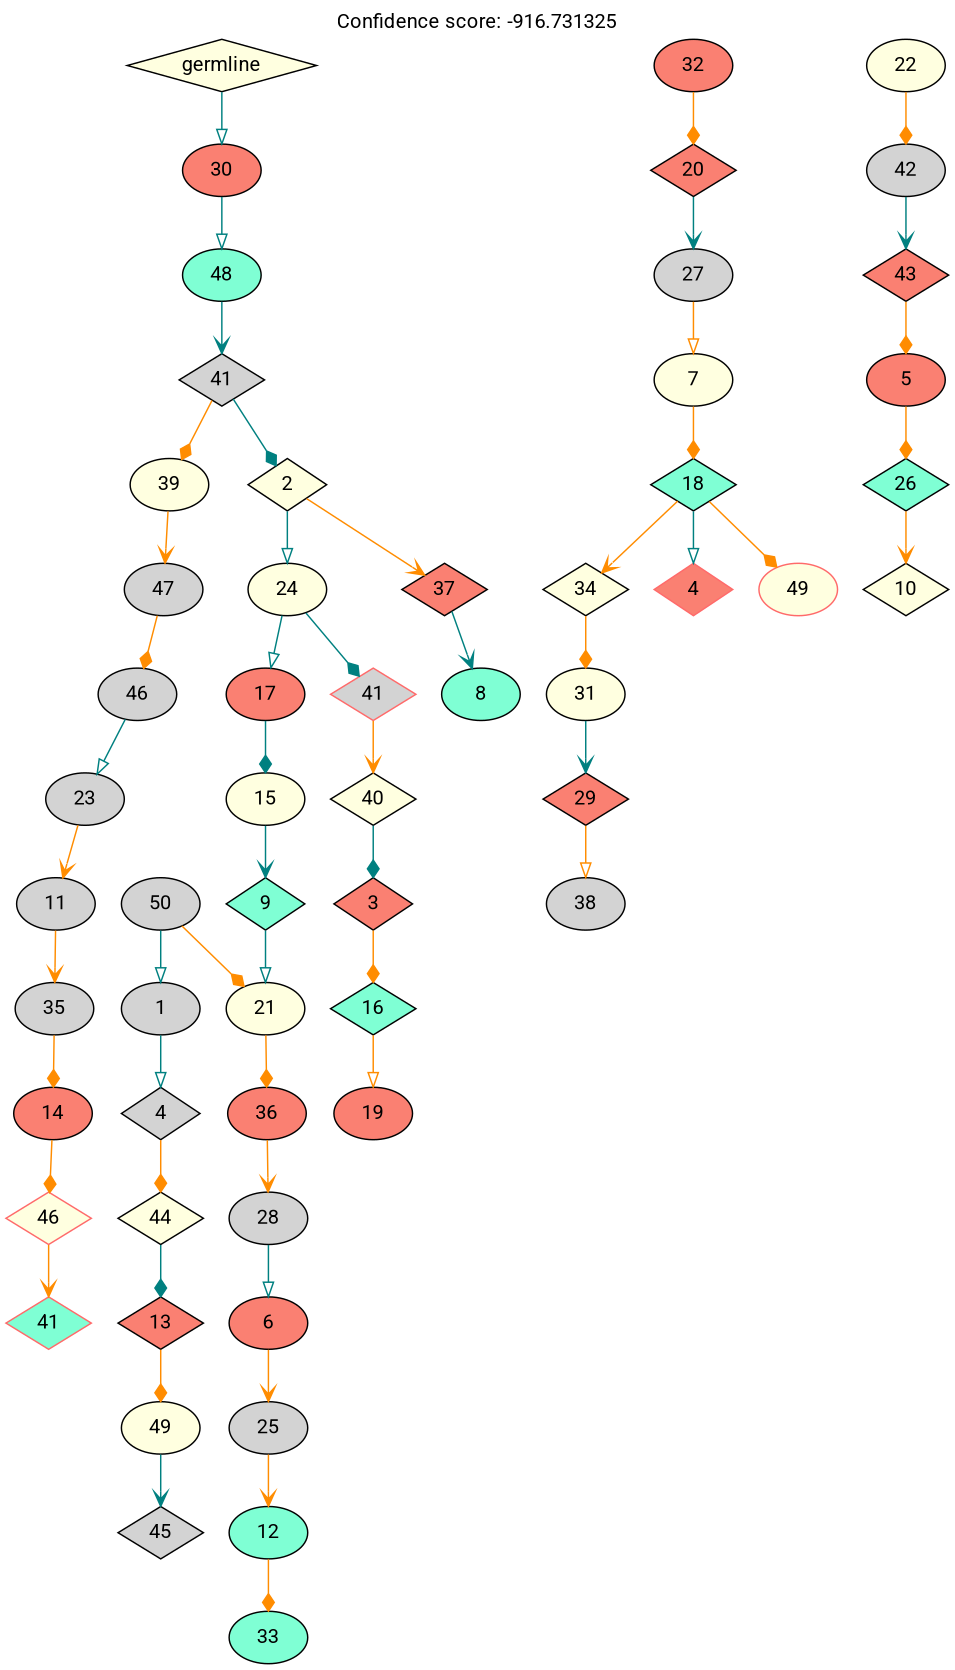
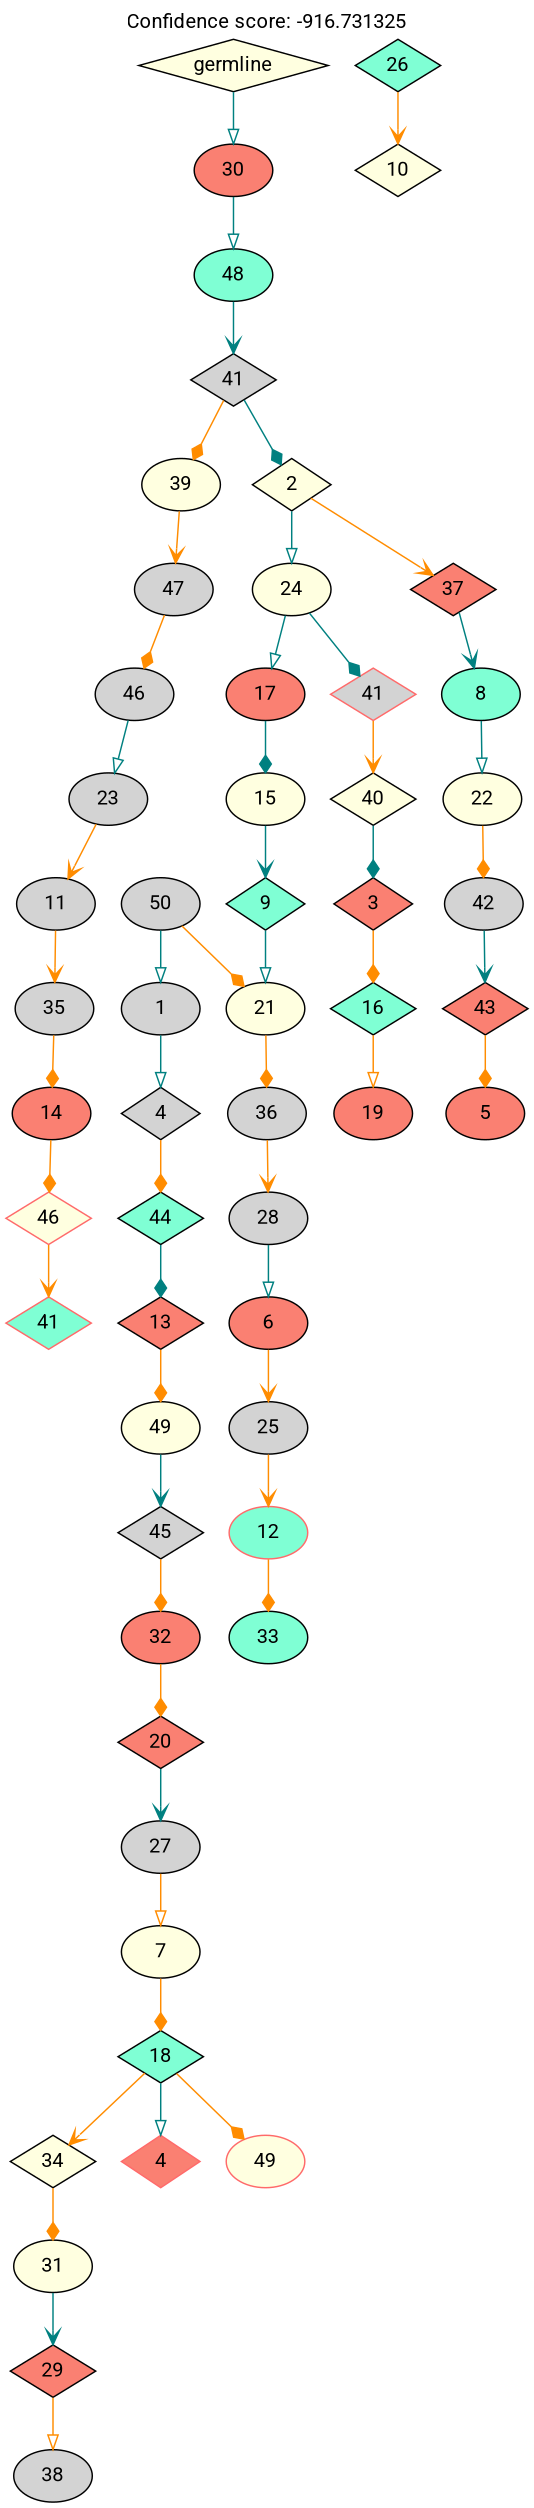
(906, 424) -> none
none -> (482, 740)
(267, 1114) -> (267, 1114)
(161, 1218) -> (161, 1218)
(268, 1533) -> (268, 1533)
none -> (161, 1577)
